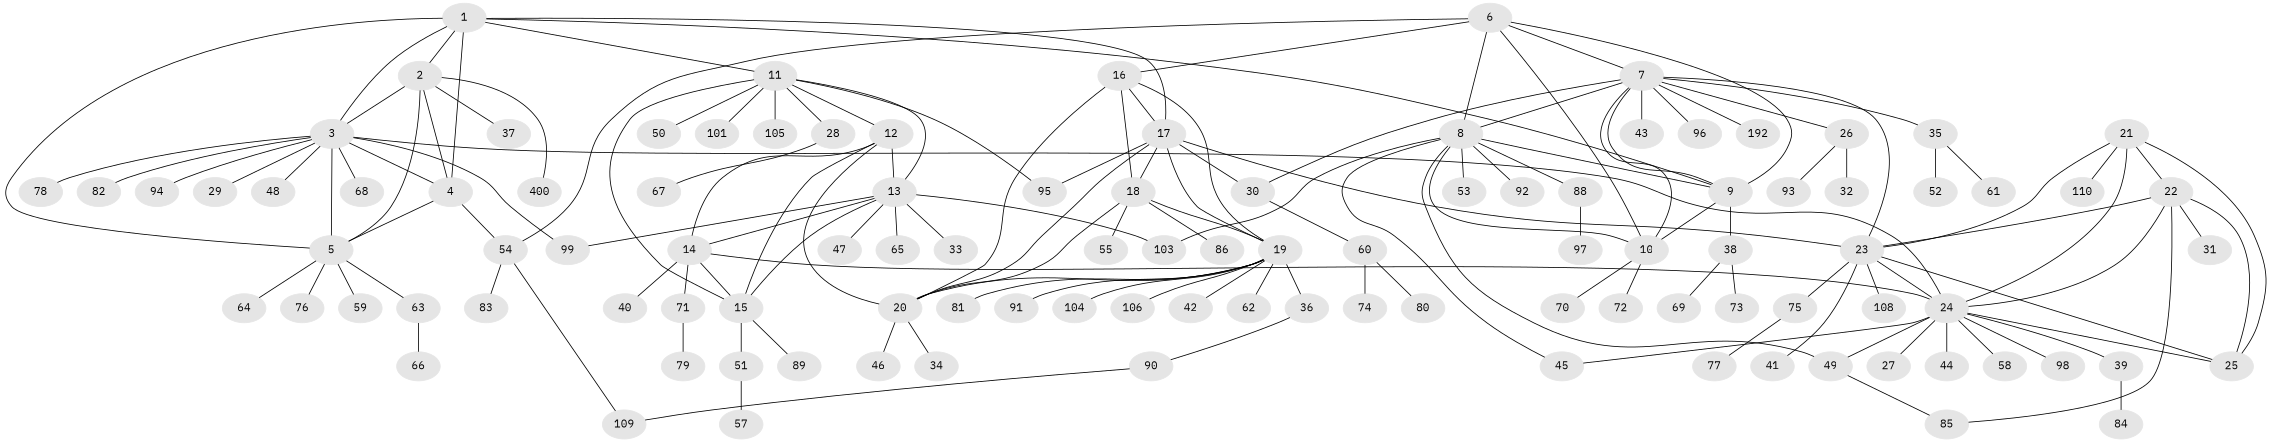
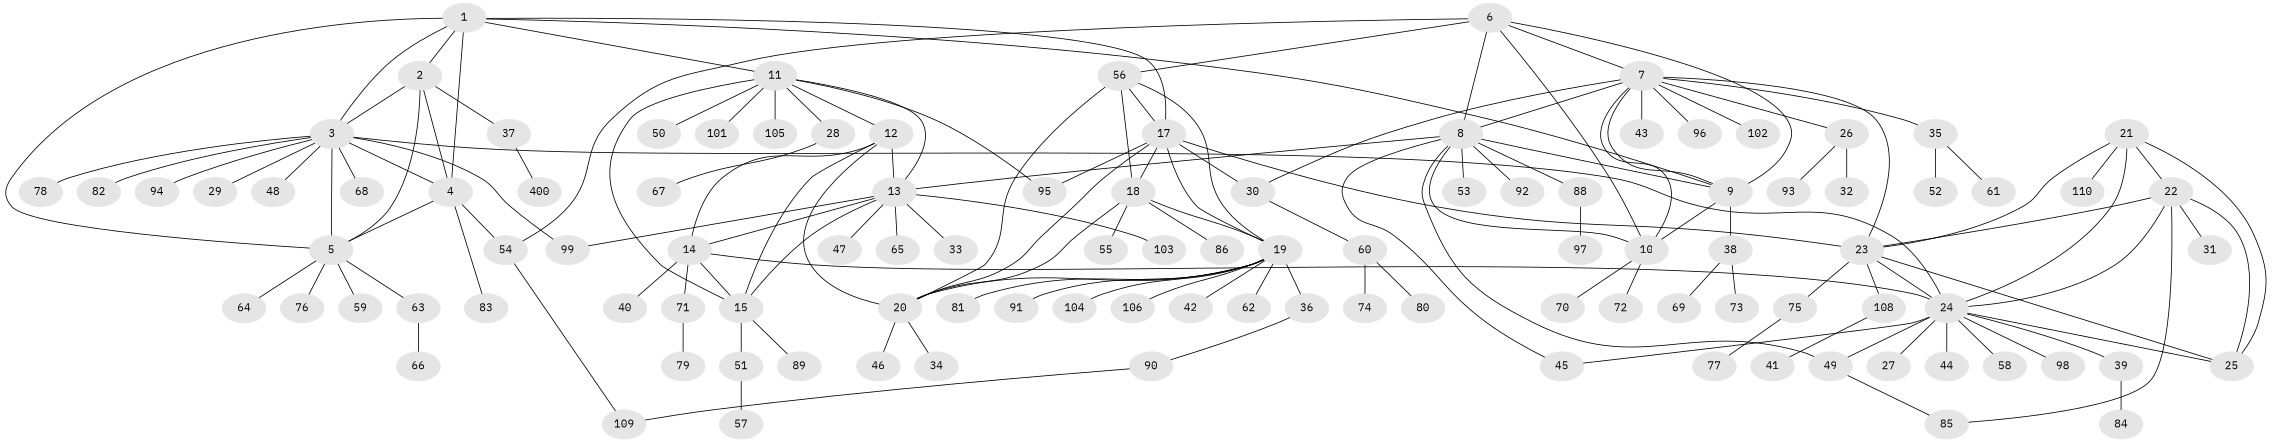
(1120, 76) -> (1120, 76)
(521, 103) -> (524, 163)
(1758, 134) -> (1758, 134)
(1307, 184) -> (1178, 161)
(496, 279) -> (468, 250)
(1829, 316) -> (1822, 340)
